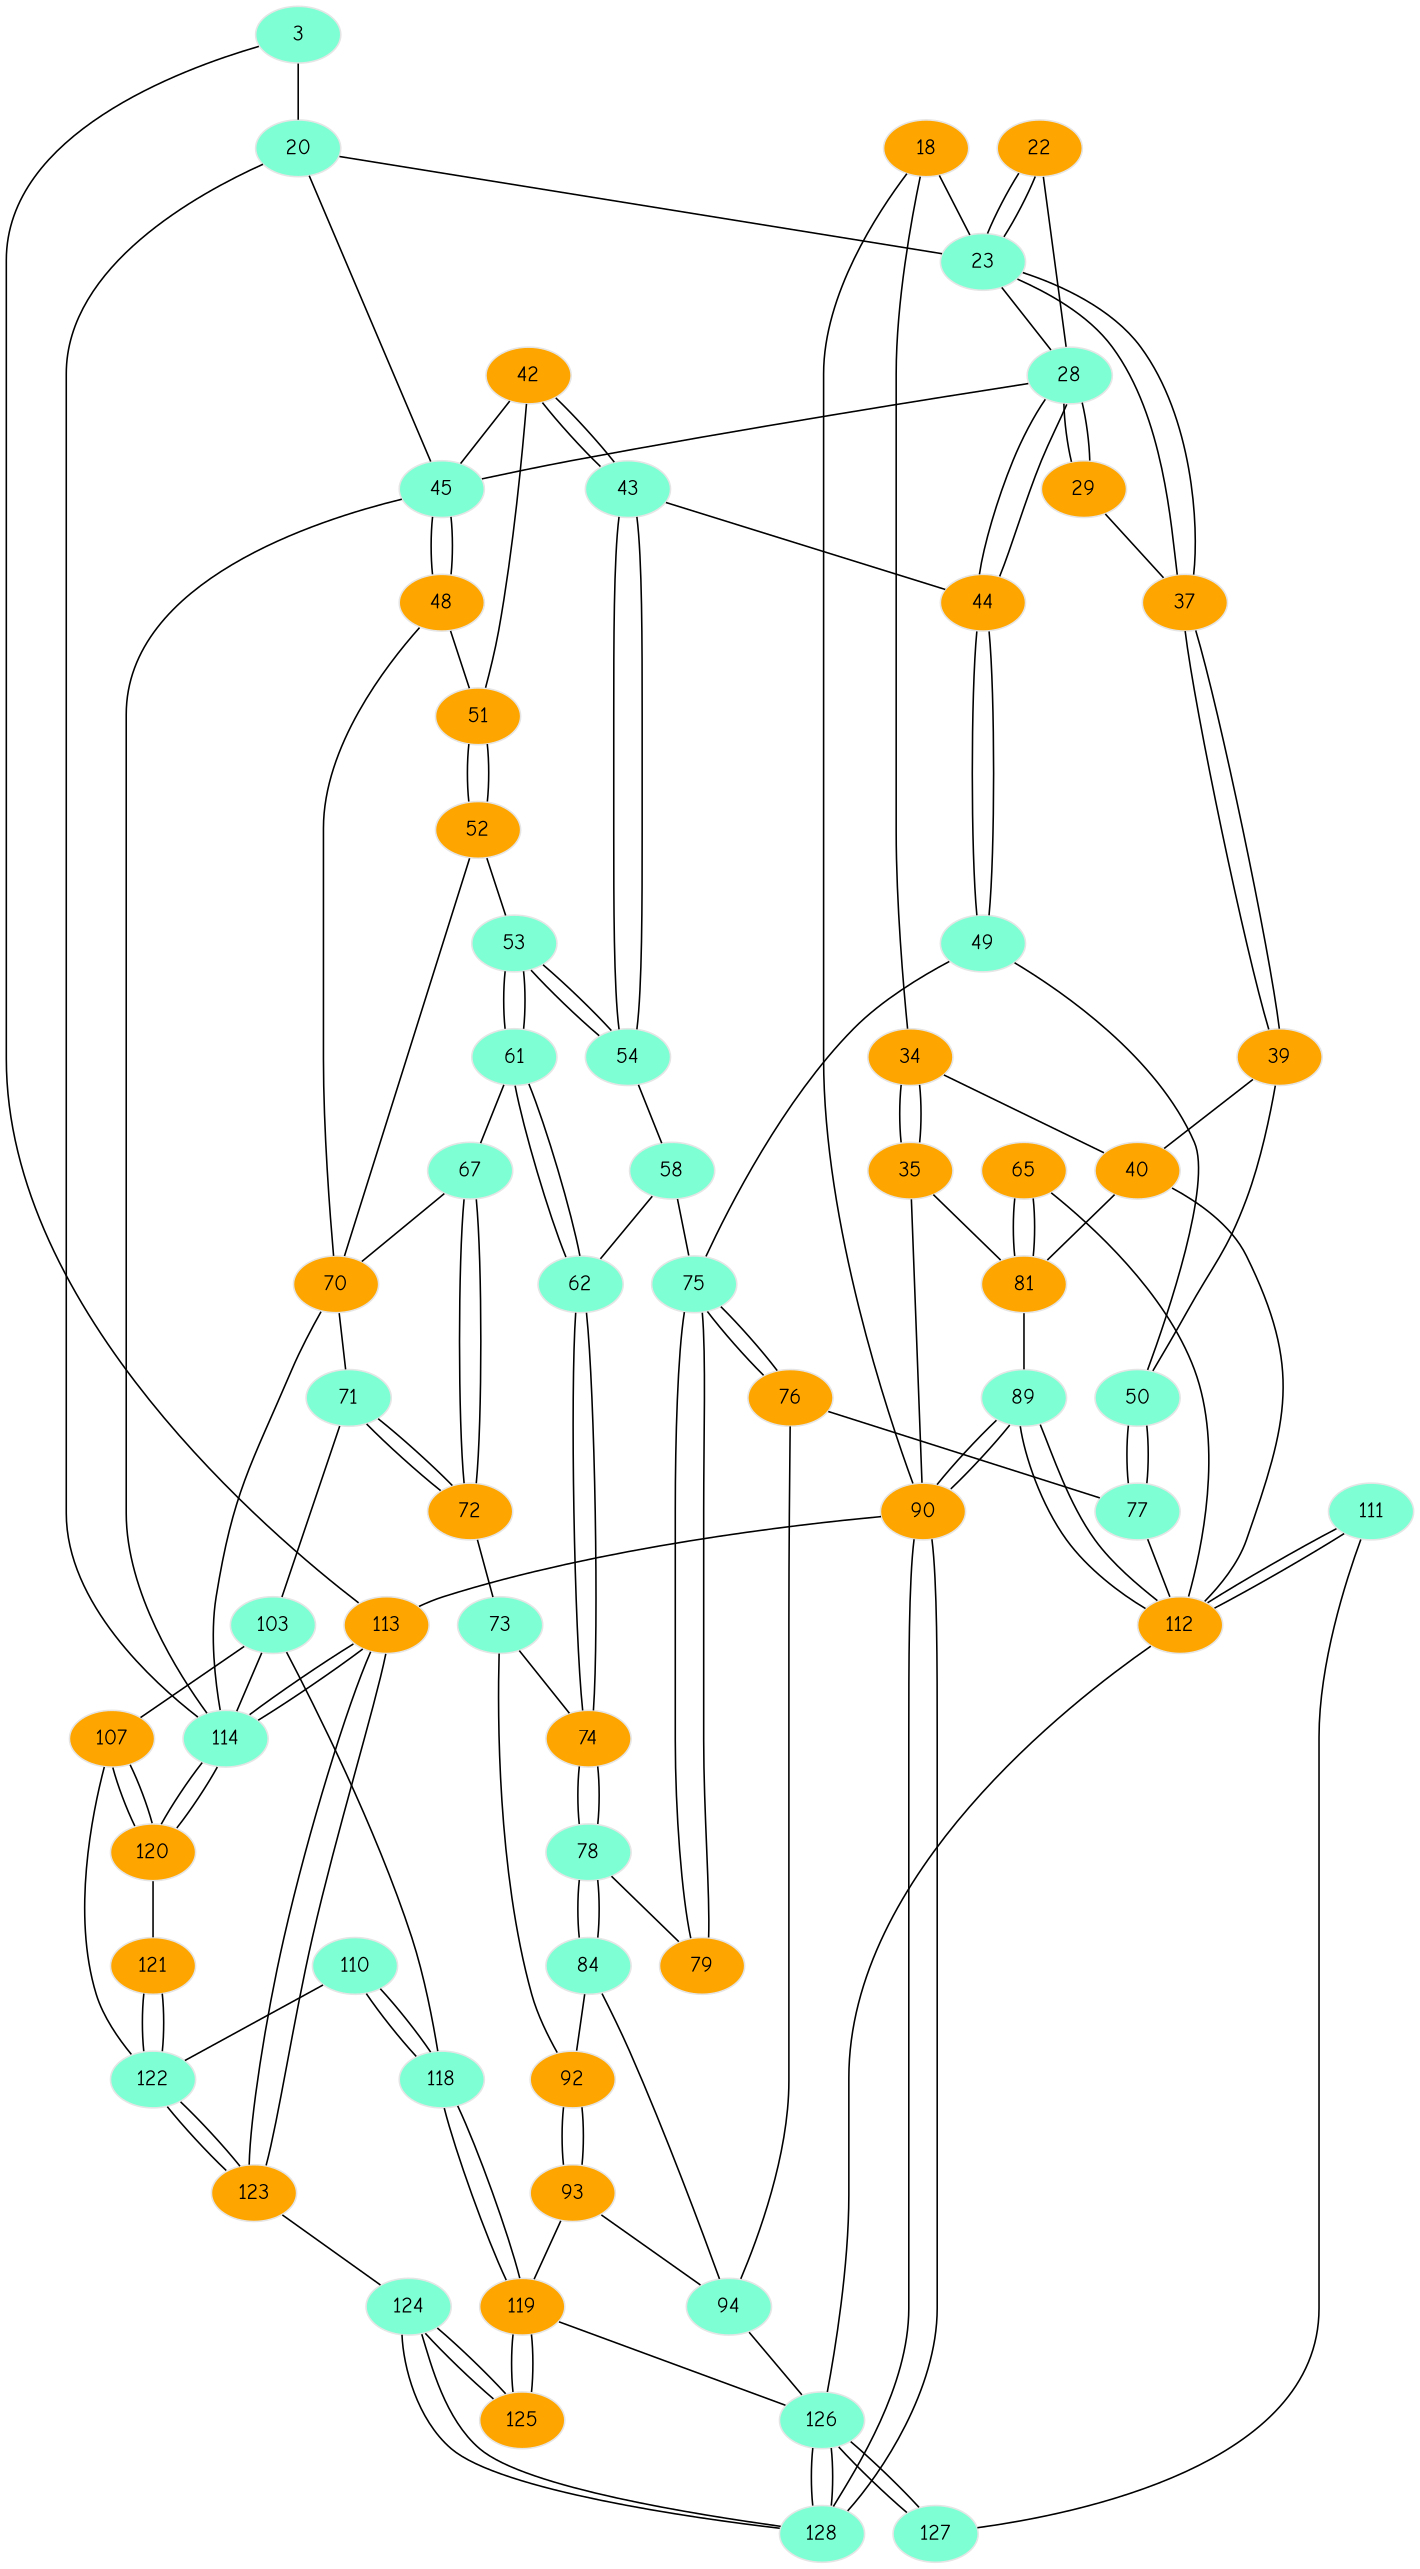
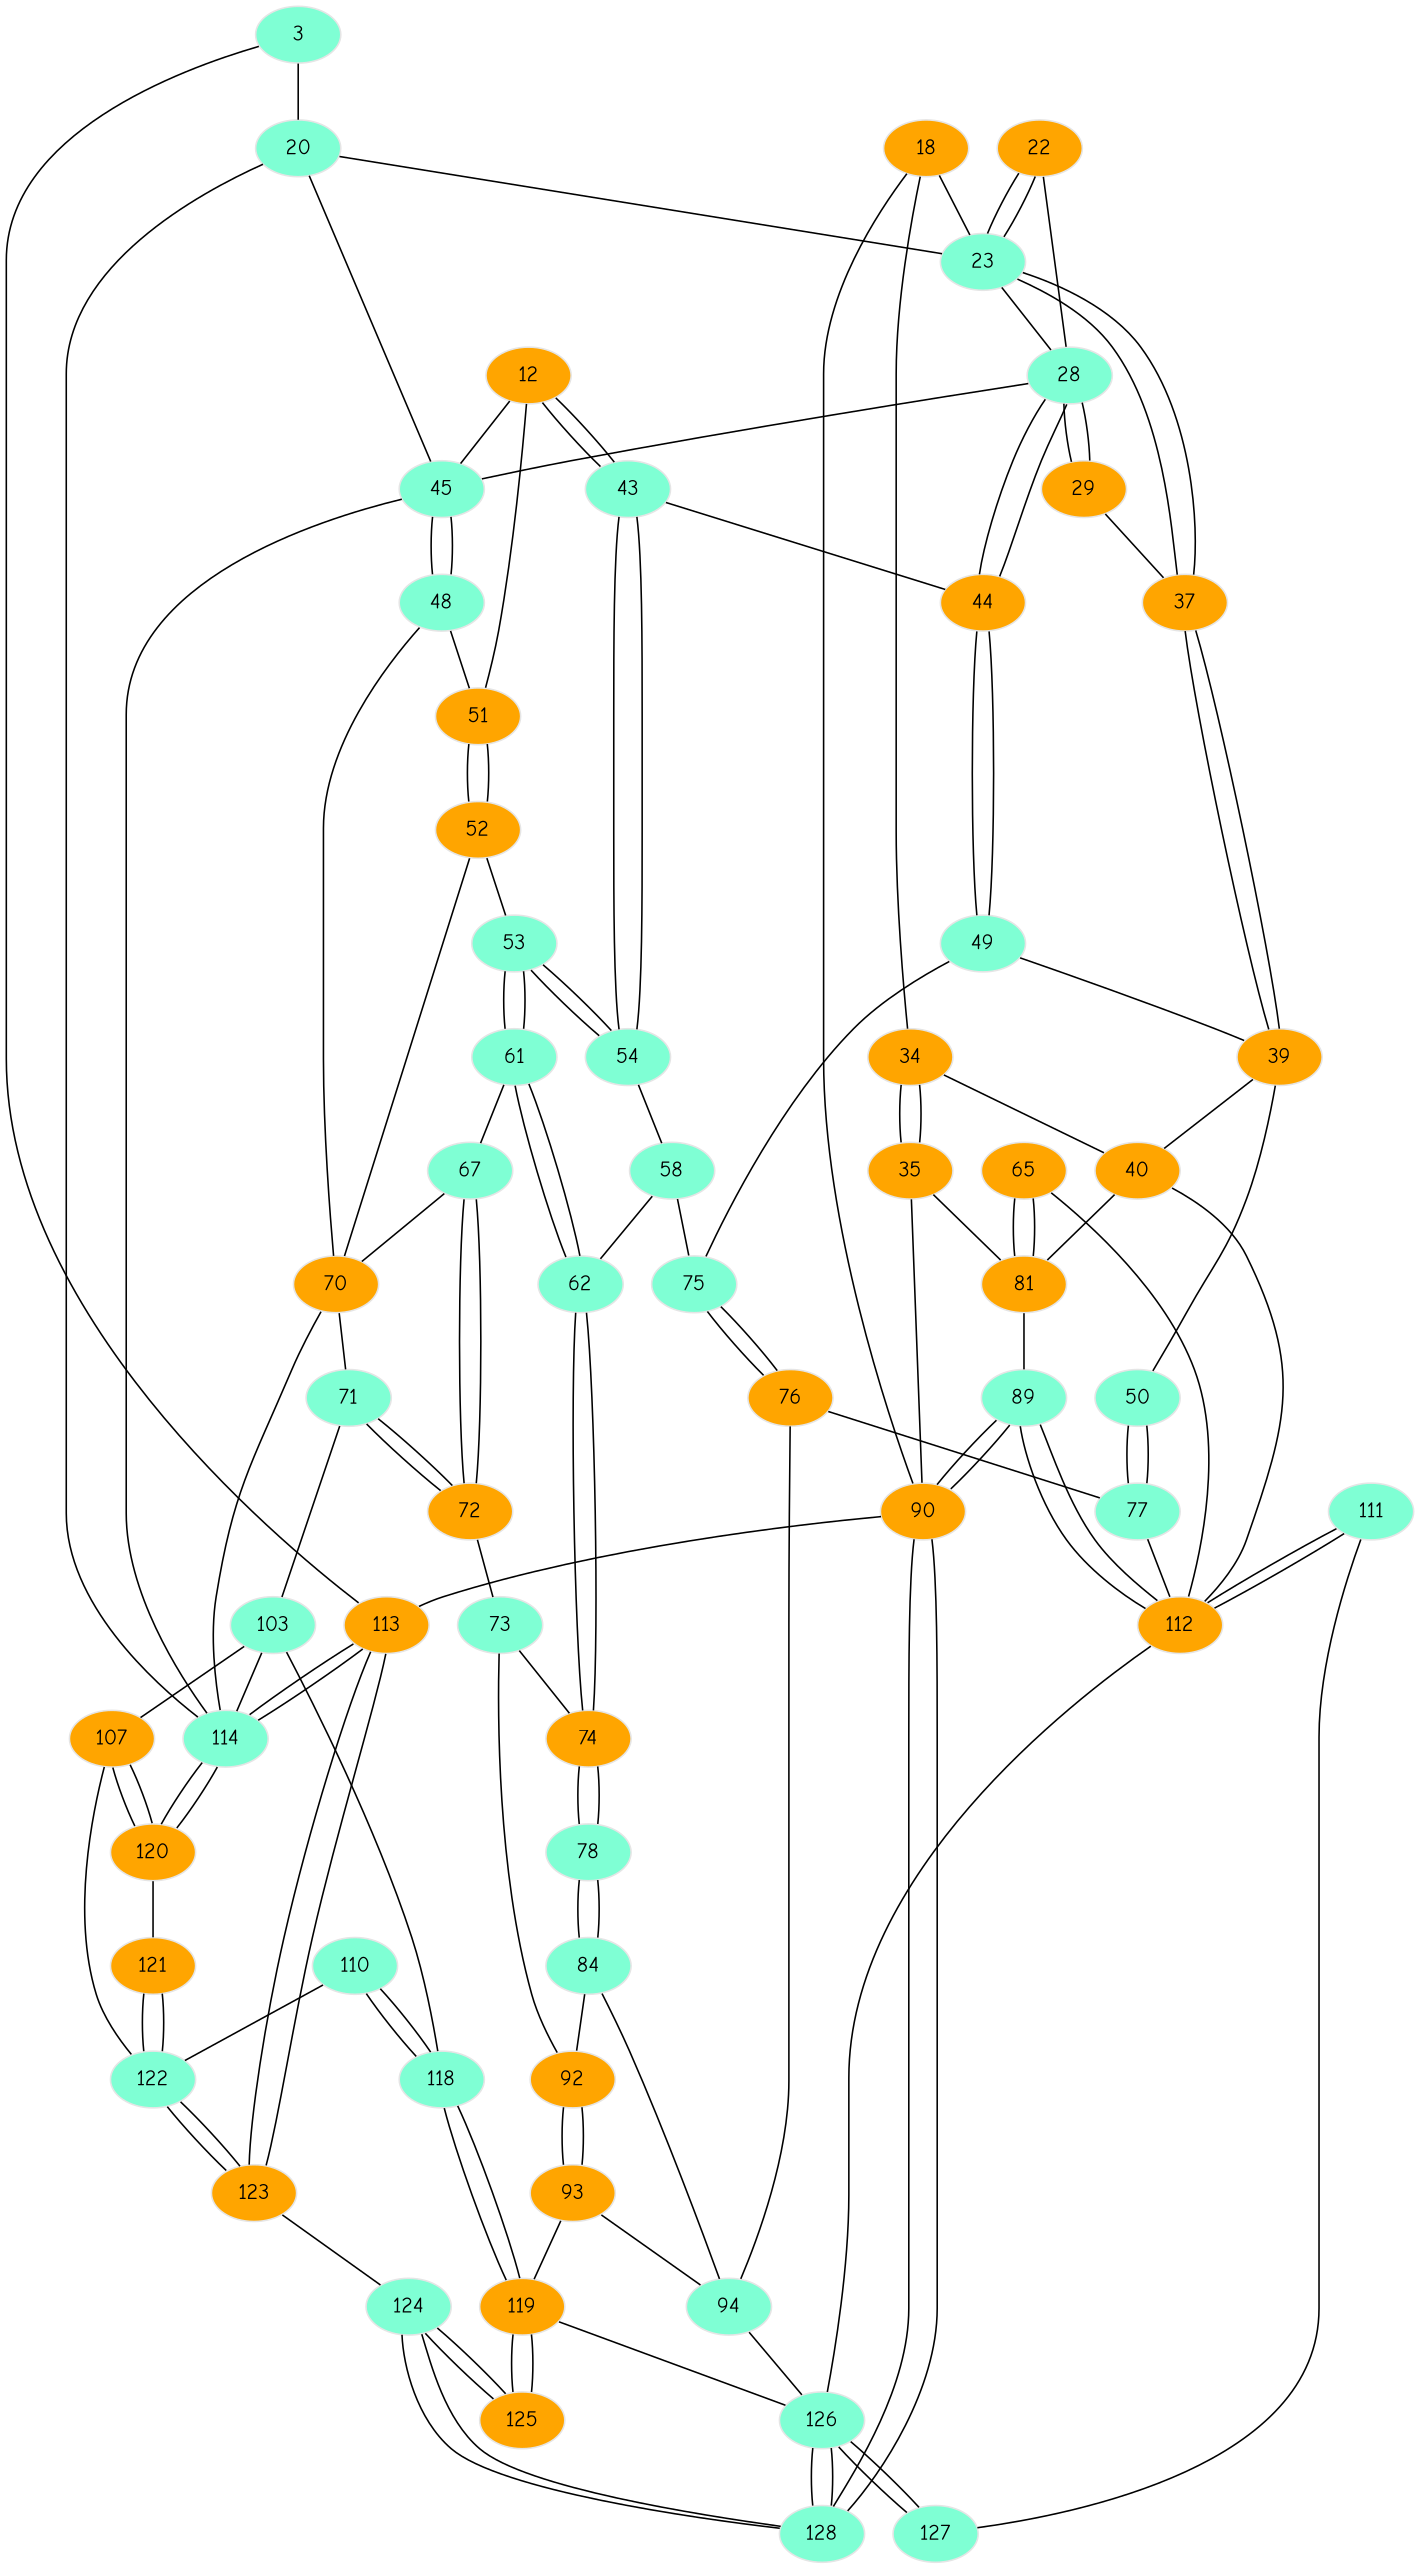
(529, 376) -> (529, 376)
(442, 603) -> (442, 603)
(1183, 1121) -> (1133, 998)
(702, 1966) -> none
